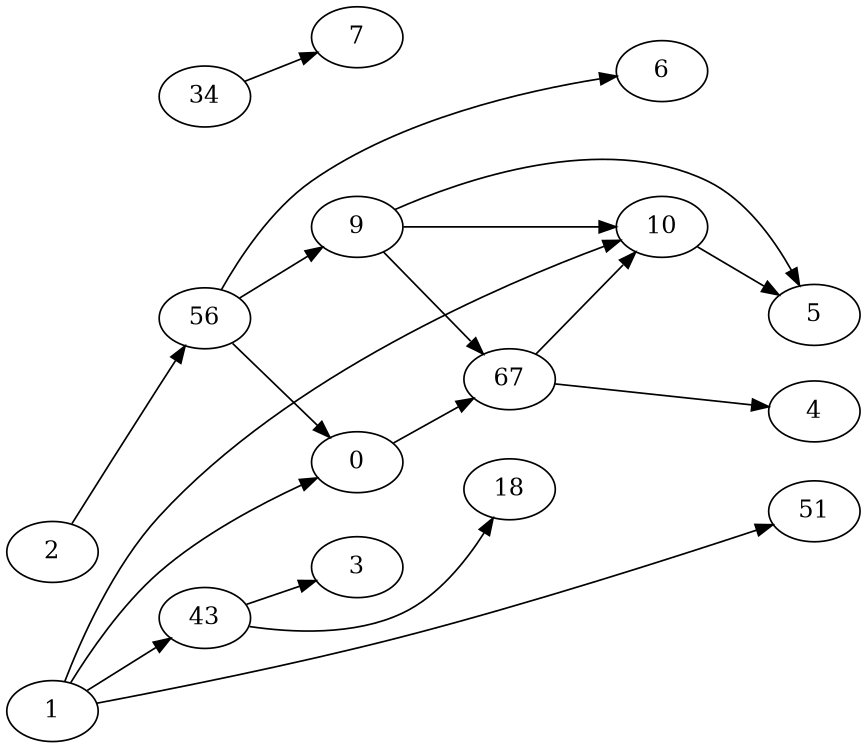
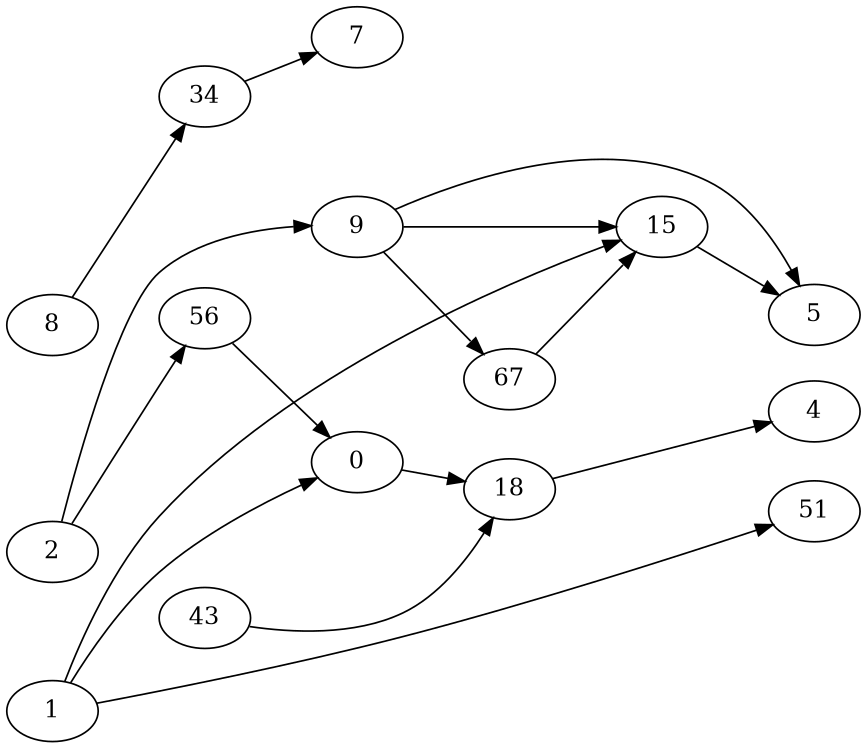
(662, 71) -> none
(662, 227) -> (662, 227)
(274, 277) -> (126, 325)
none -> (52, 325)
(653, 394) -> (654, 452)
(426, 425) -> (425, 474)
(357, 567) -> none
(122, 669) -> none
